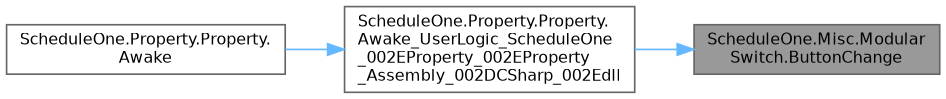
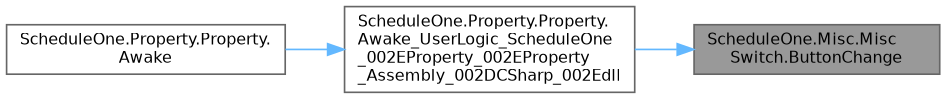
(817, 49) -> (817, 49)
